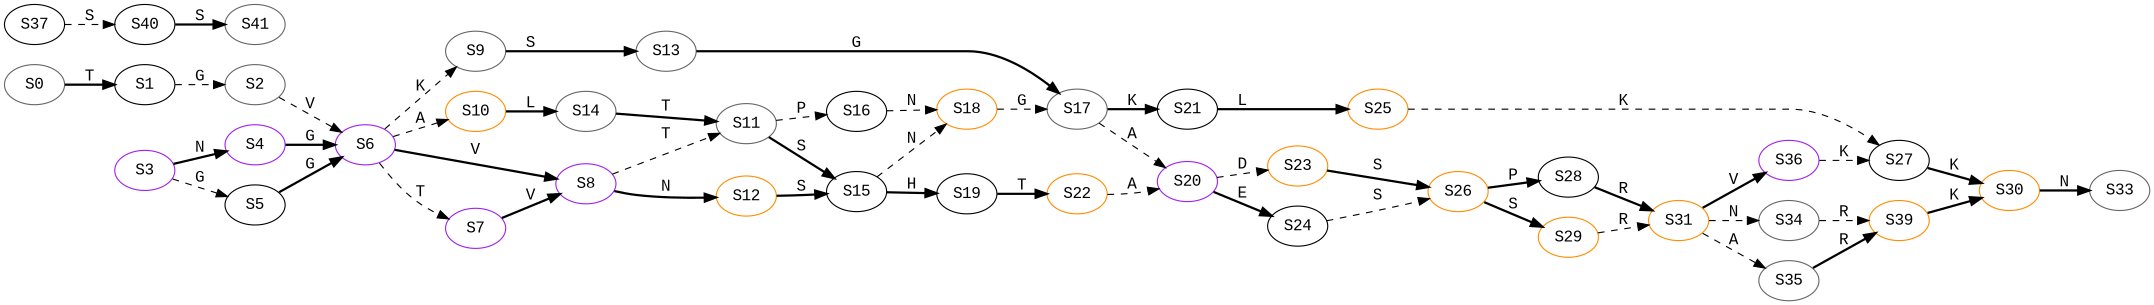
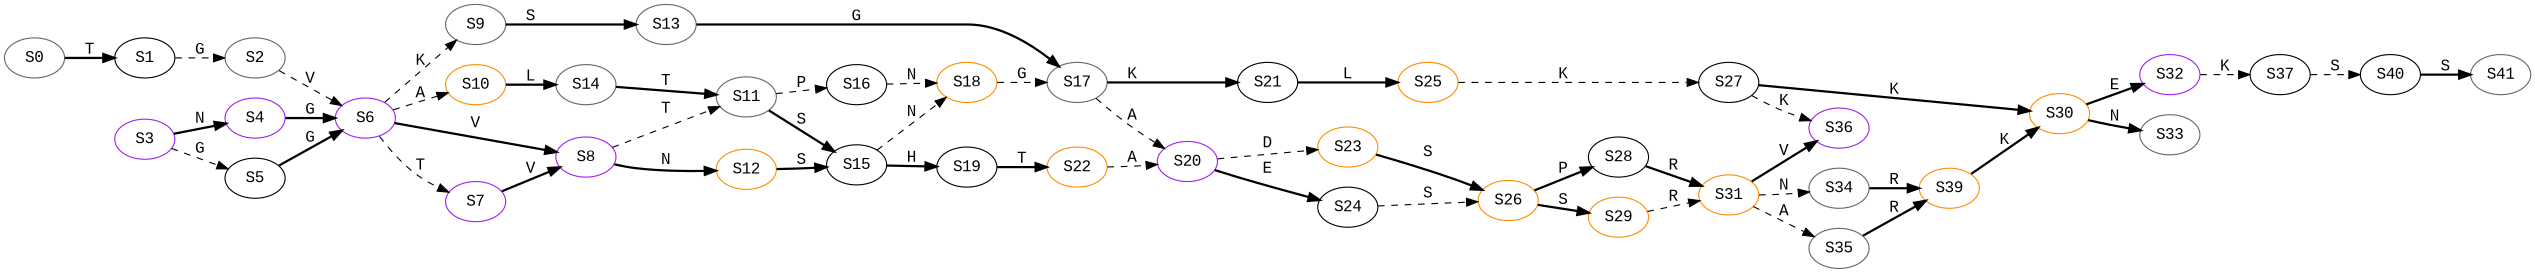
none -> (2170, 75)
(1838, 160) -> (1775, 108)
(1838, 221) -> (1888, 188)
